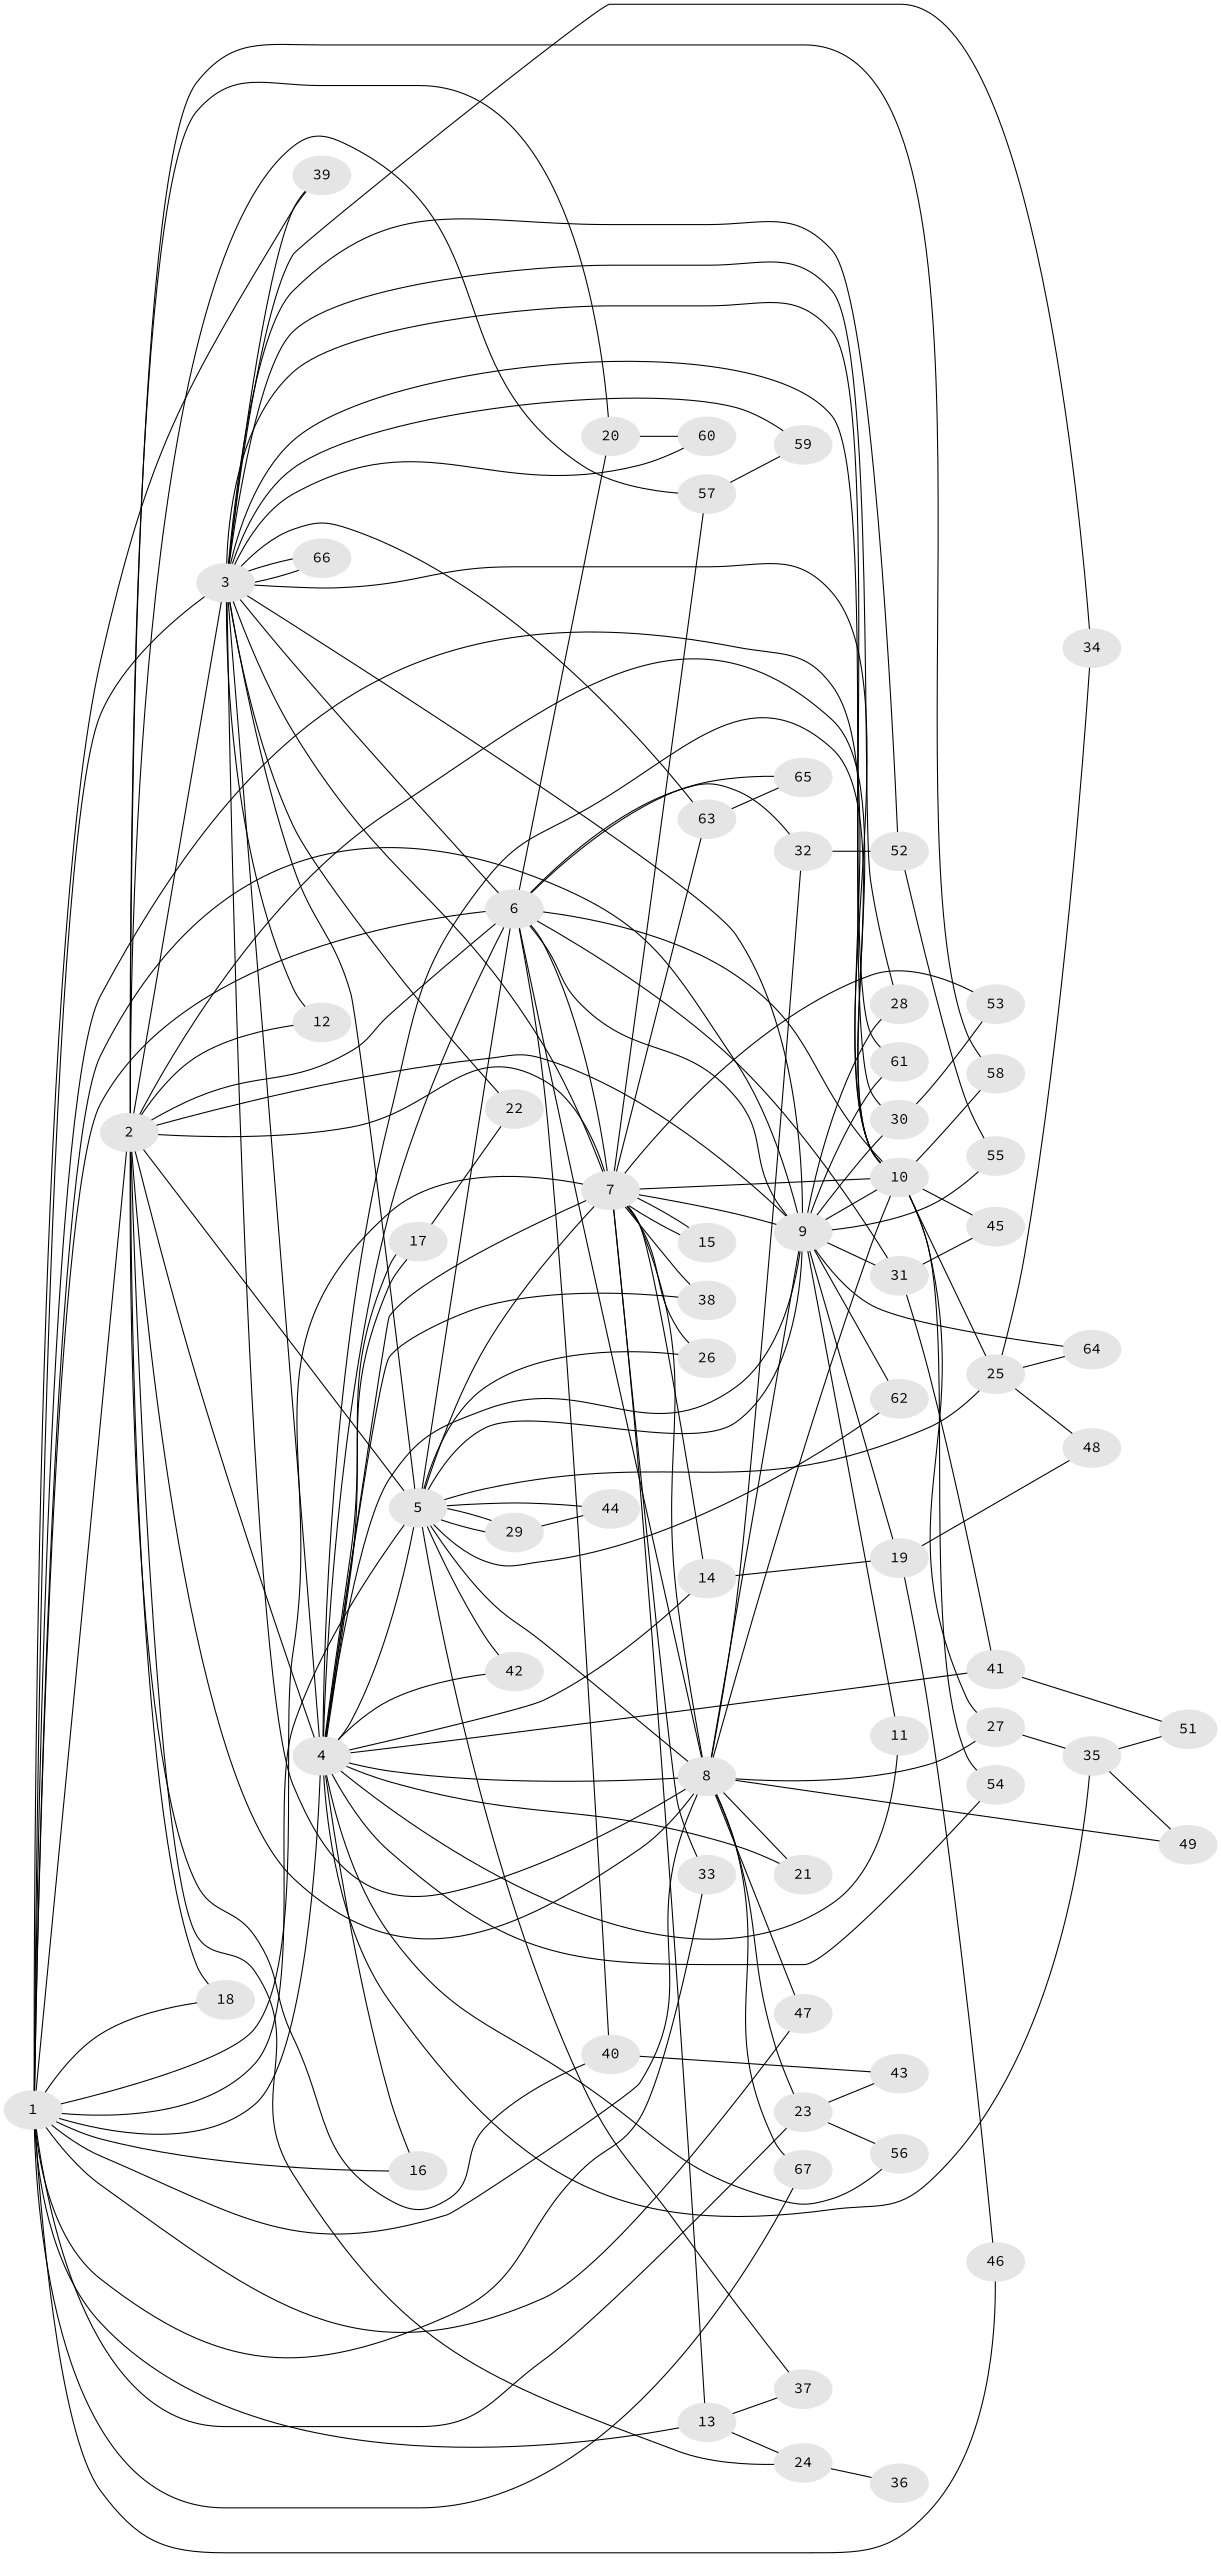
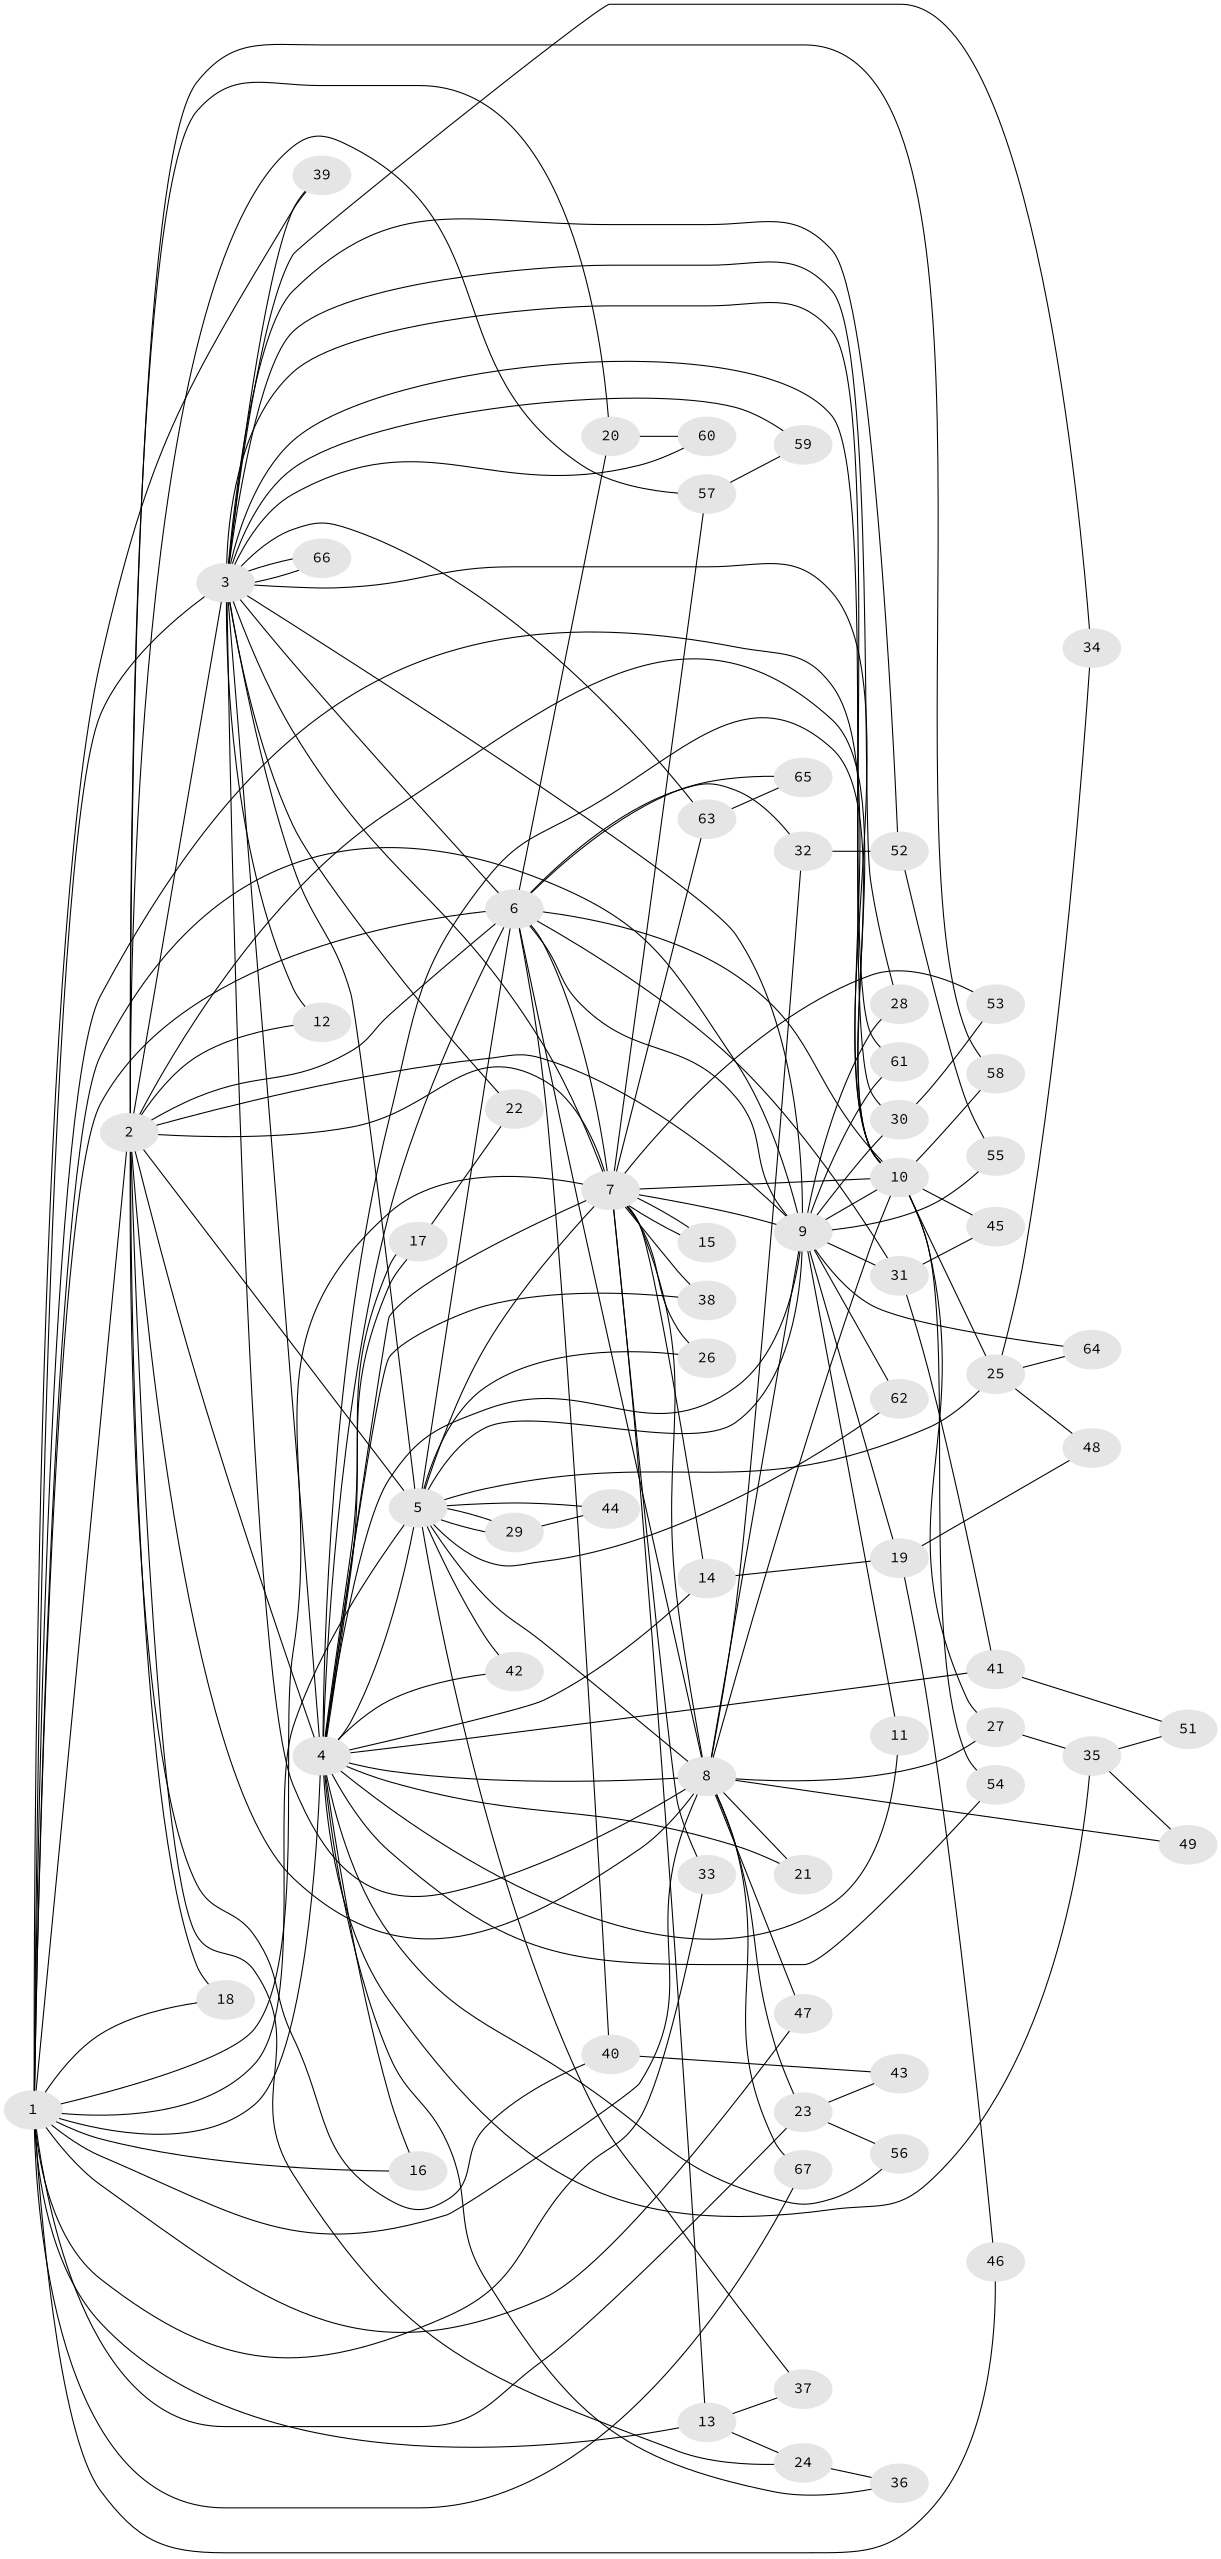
none -> (472, 2250)
